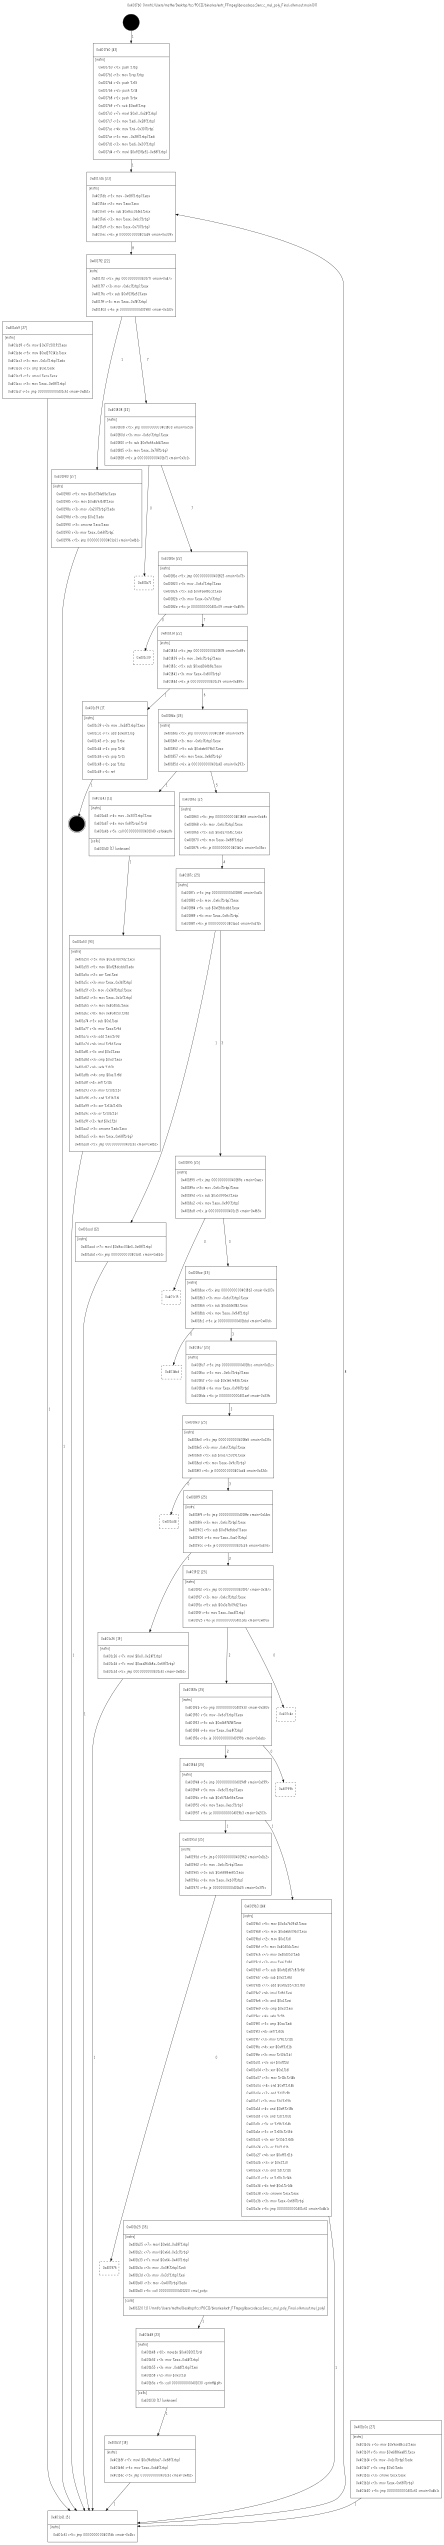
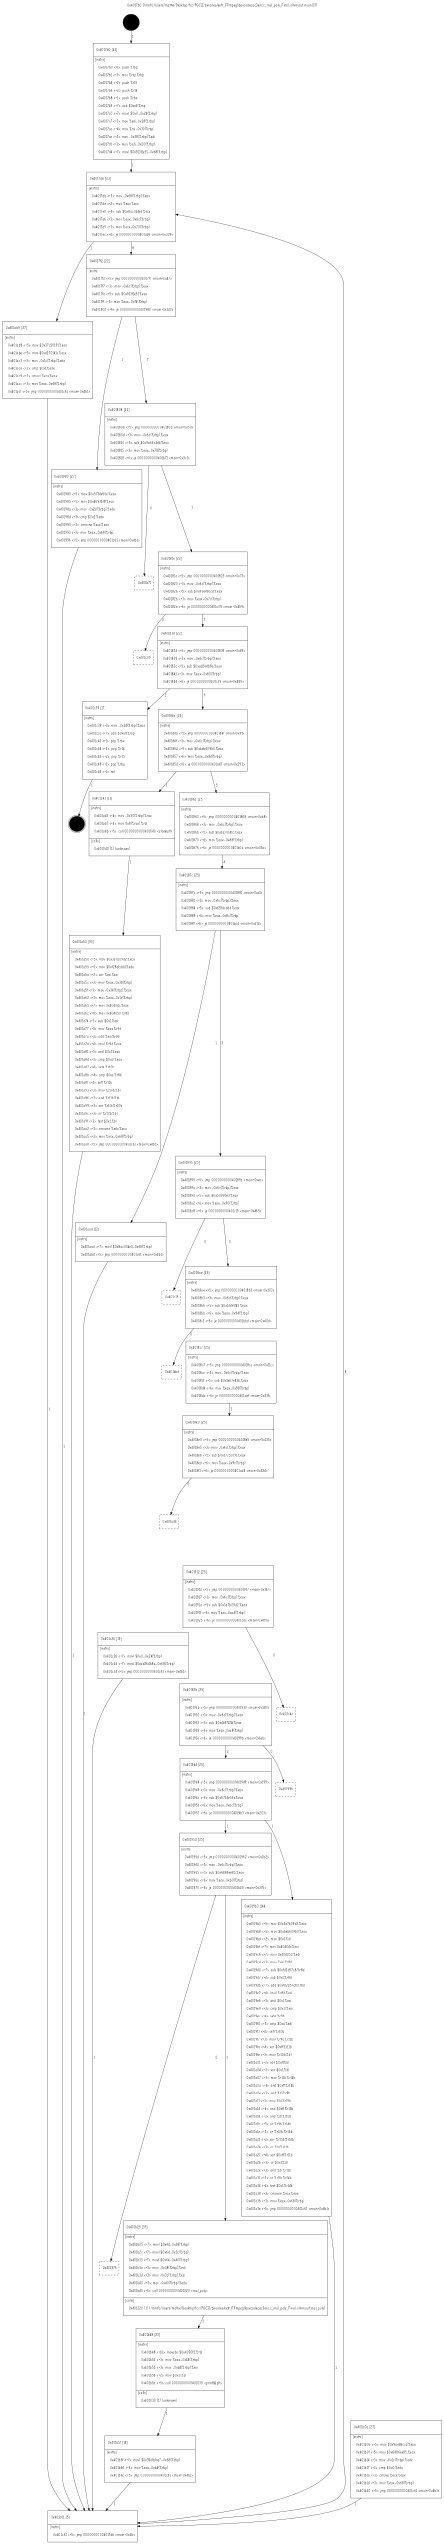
none -> (72, 278)
(231, 1333) -> none
(228, 1522) -> none
(227, 1654) -> none
none -> (225, 2056)
